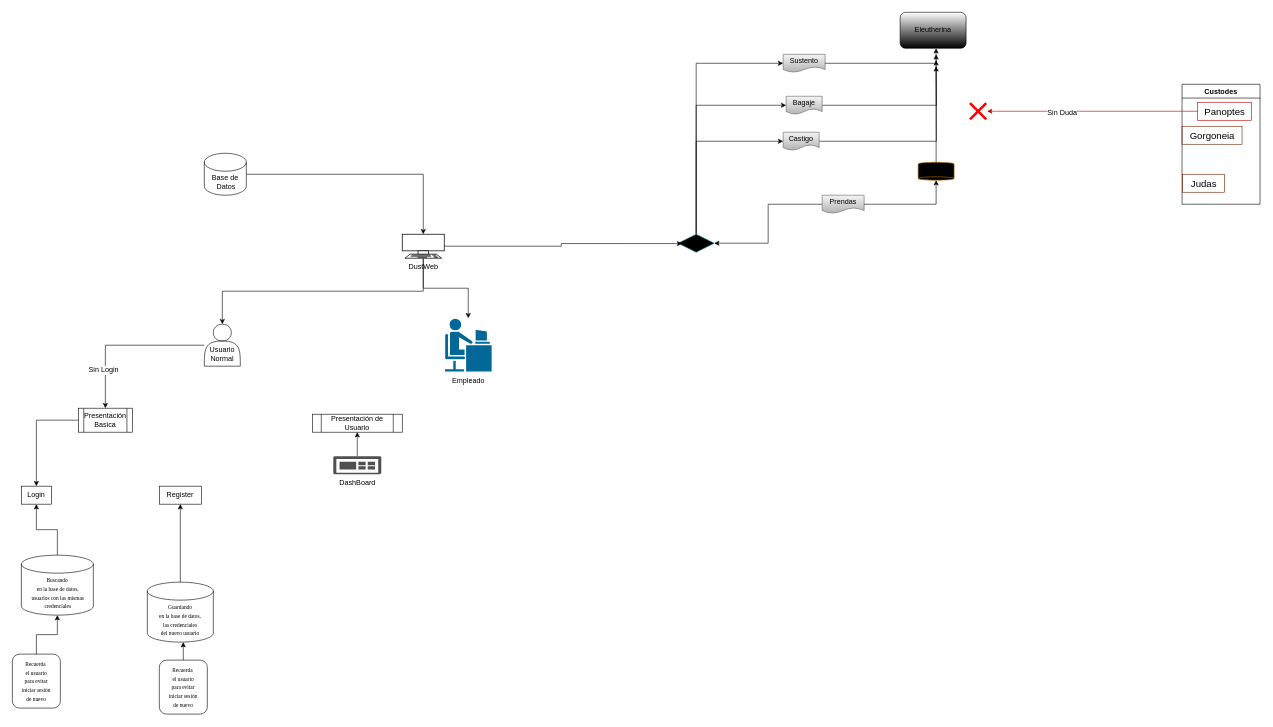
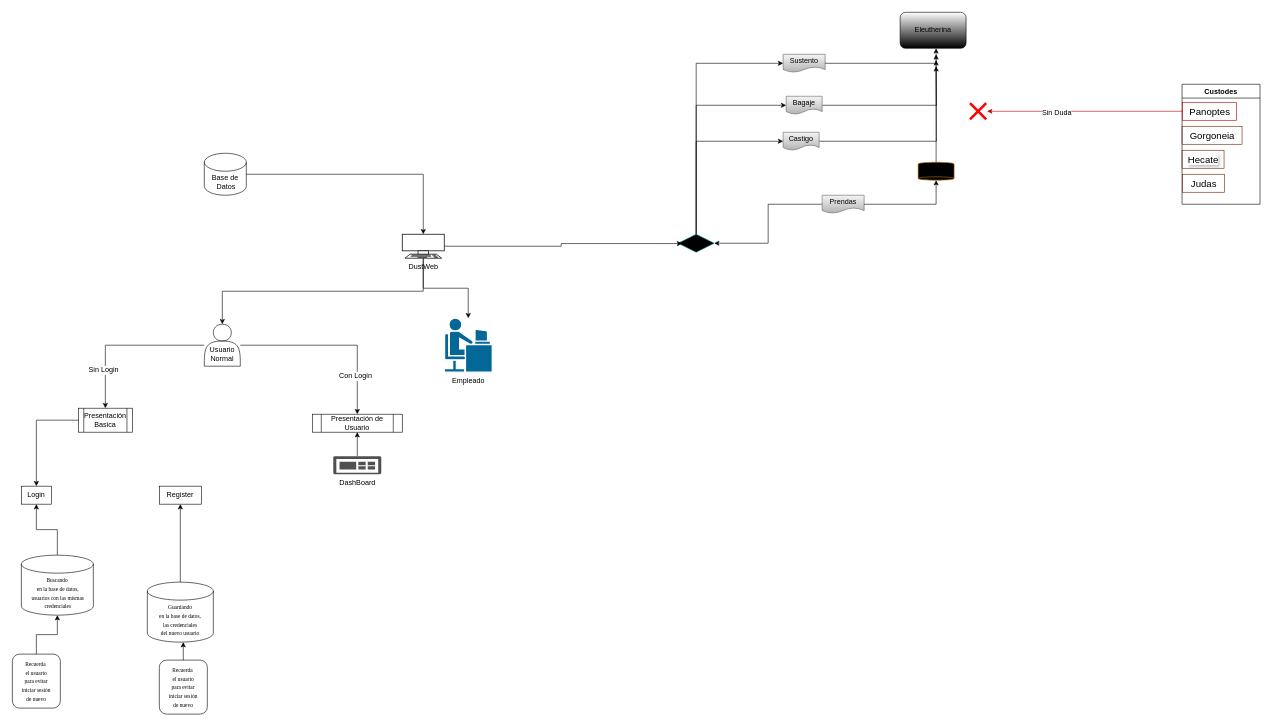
(1225, 111) -> (1210, 111)
none -> (1203, 159)
none -> (357, 375)
